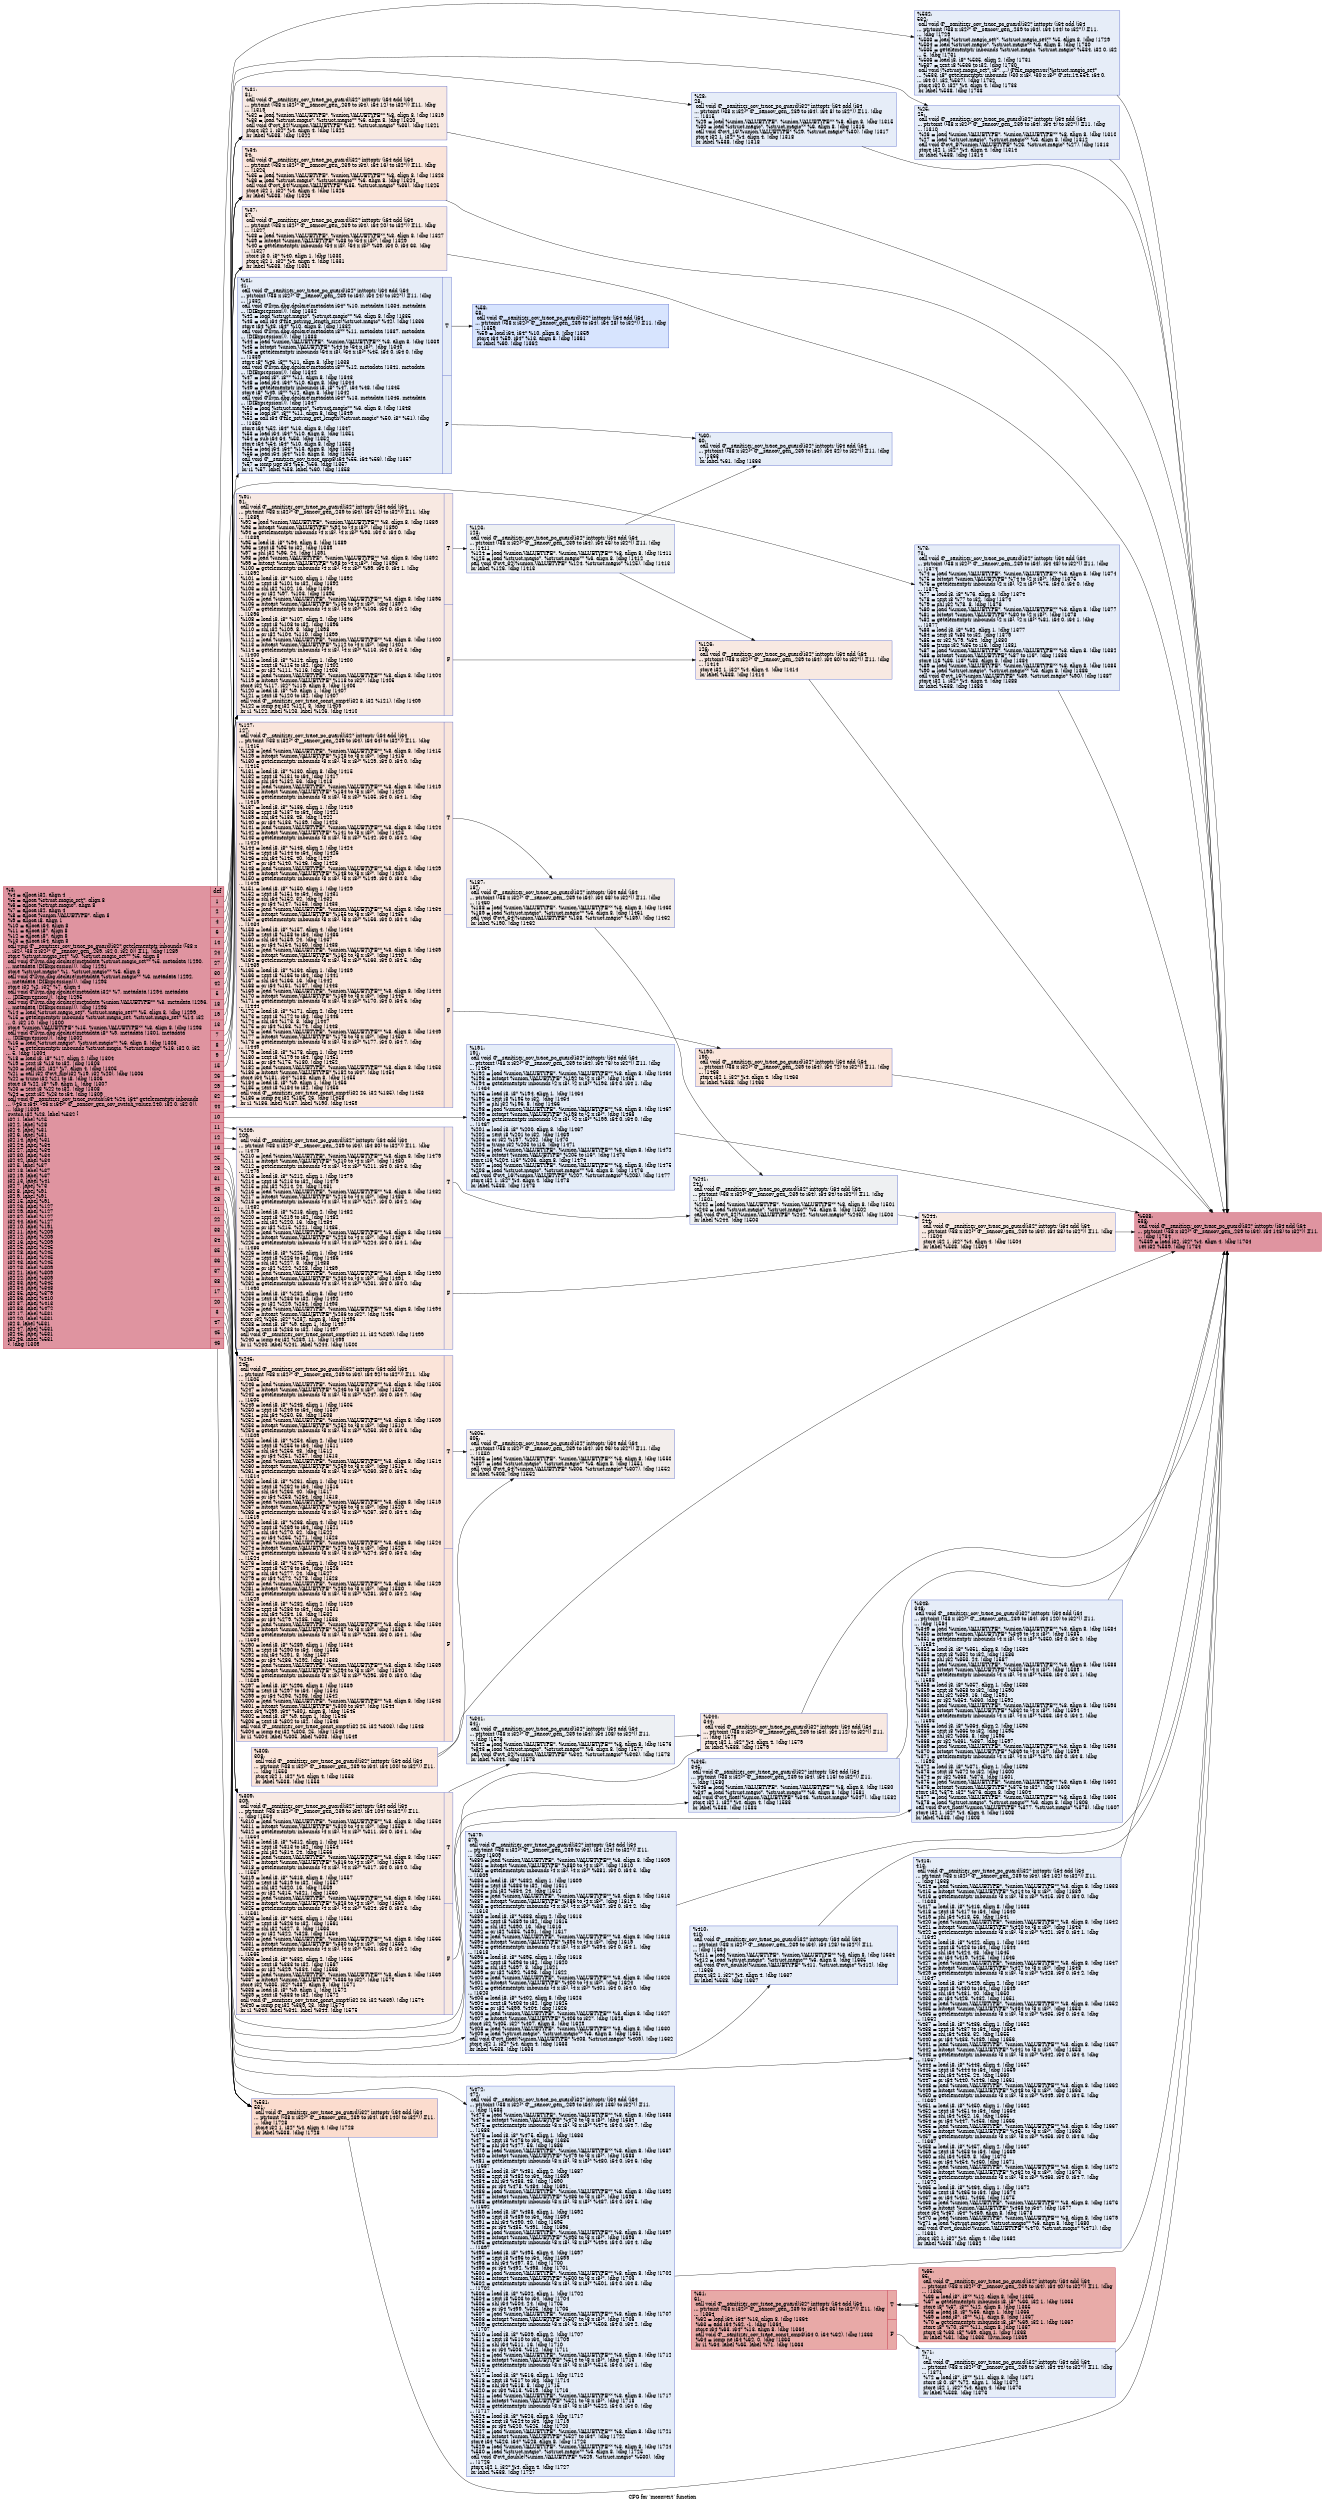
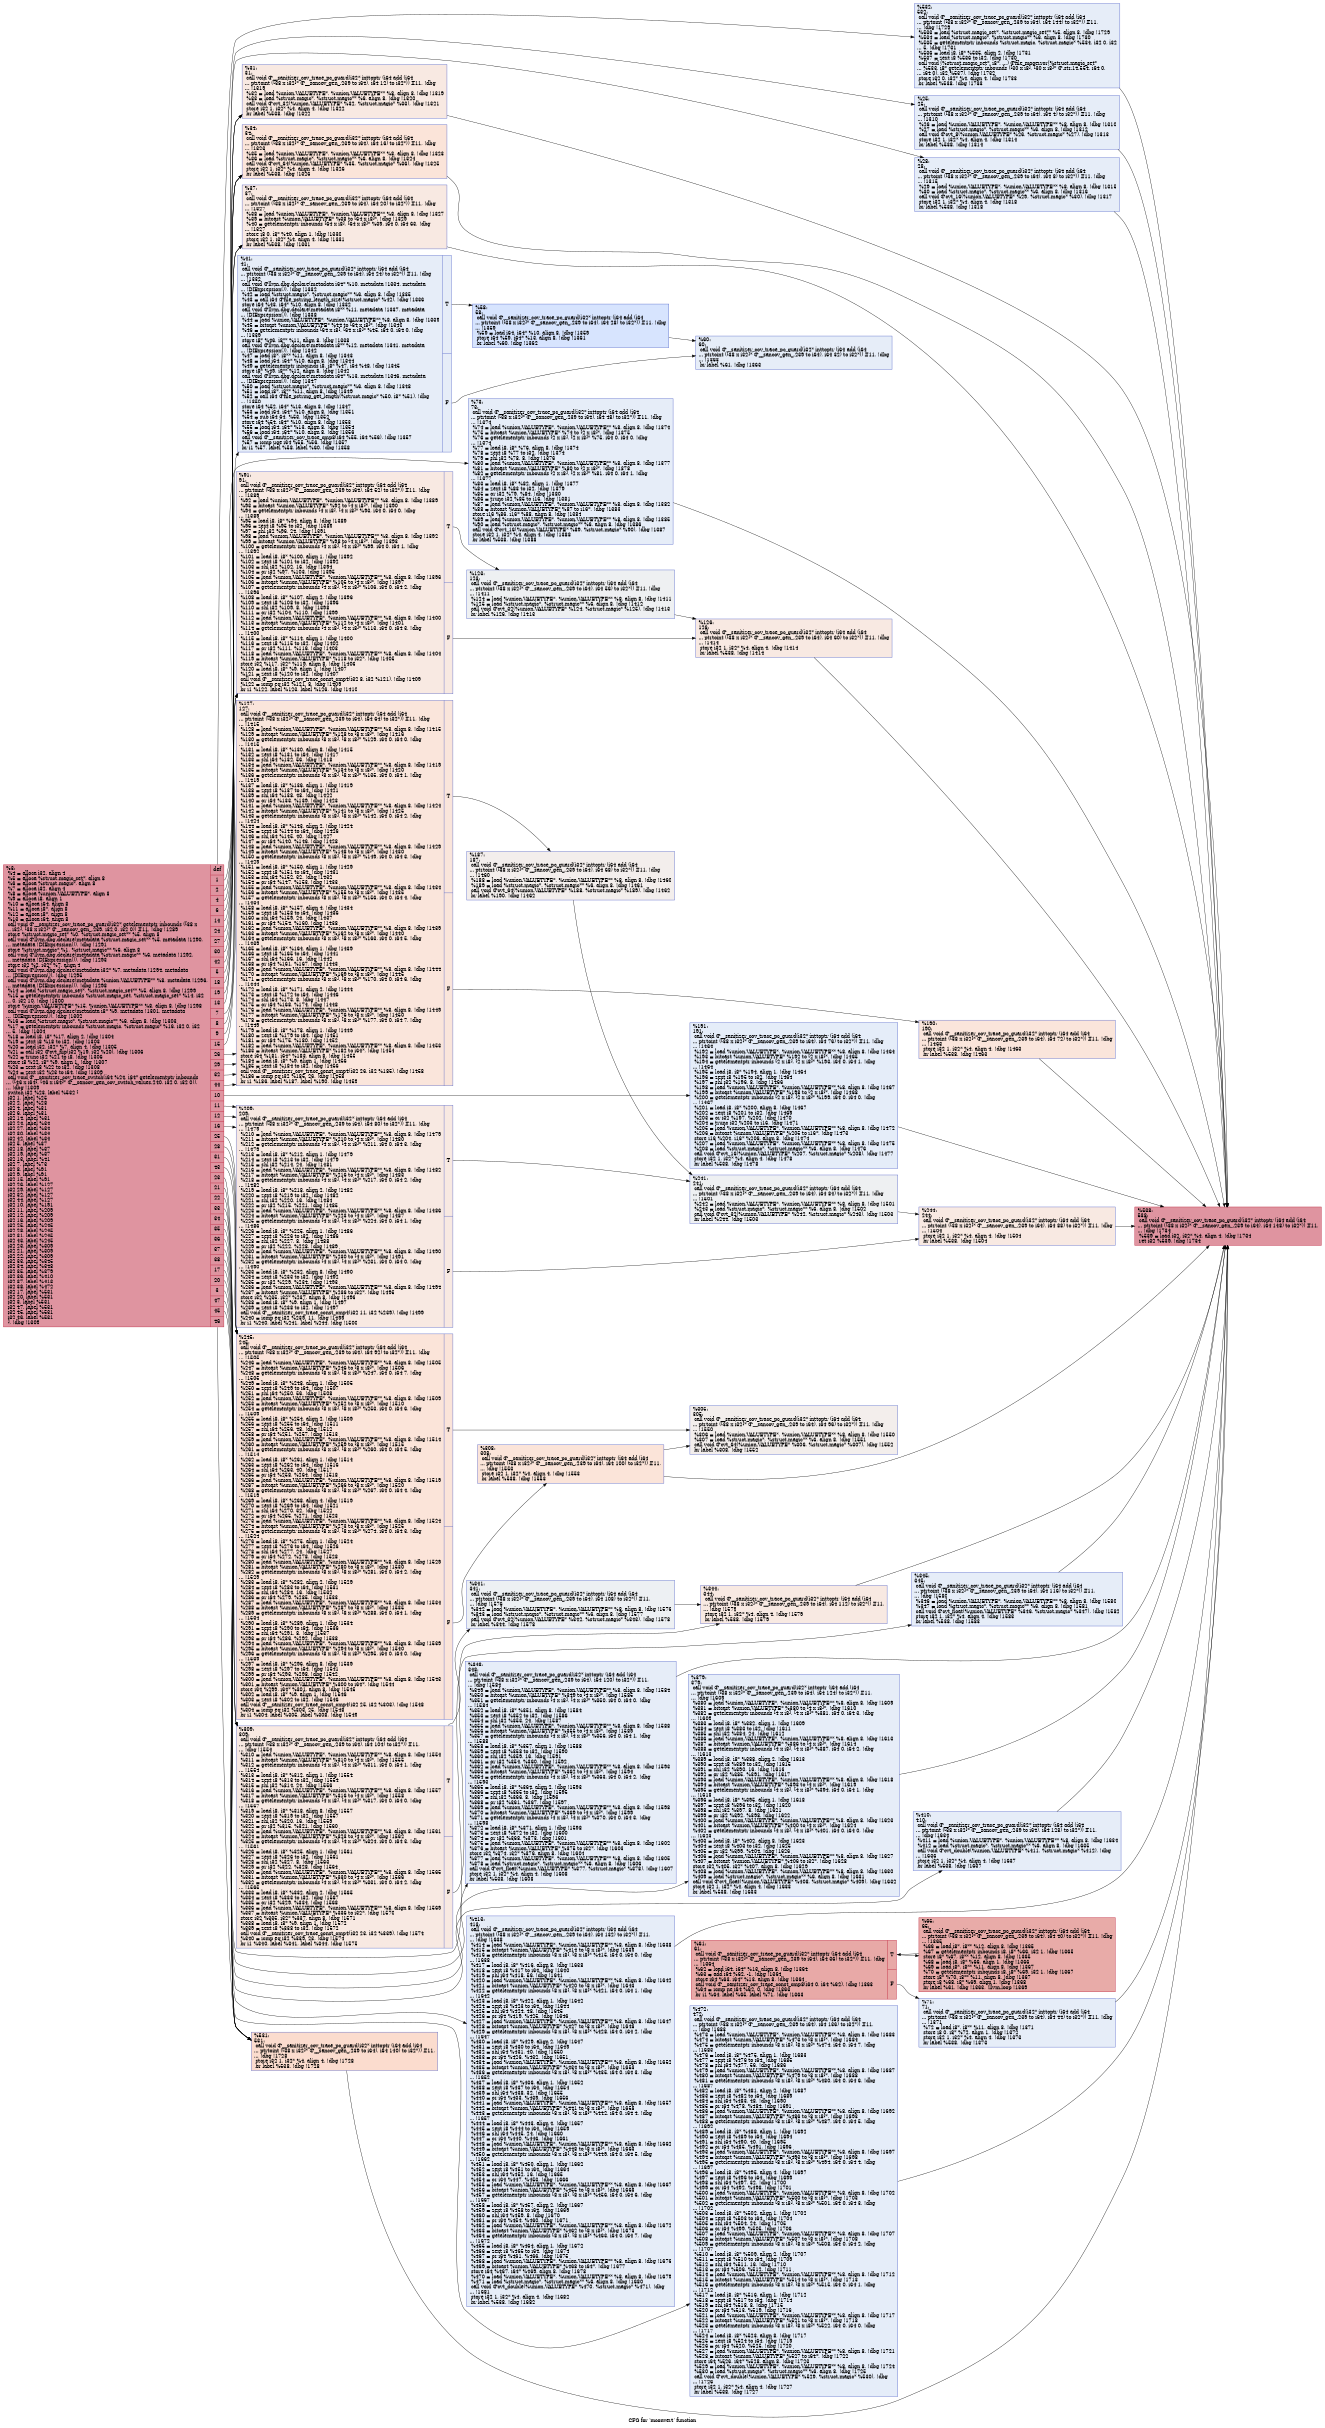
(689, 496) -> (681, 339)
none -> (484, 1549)
